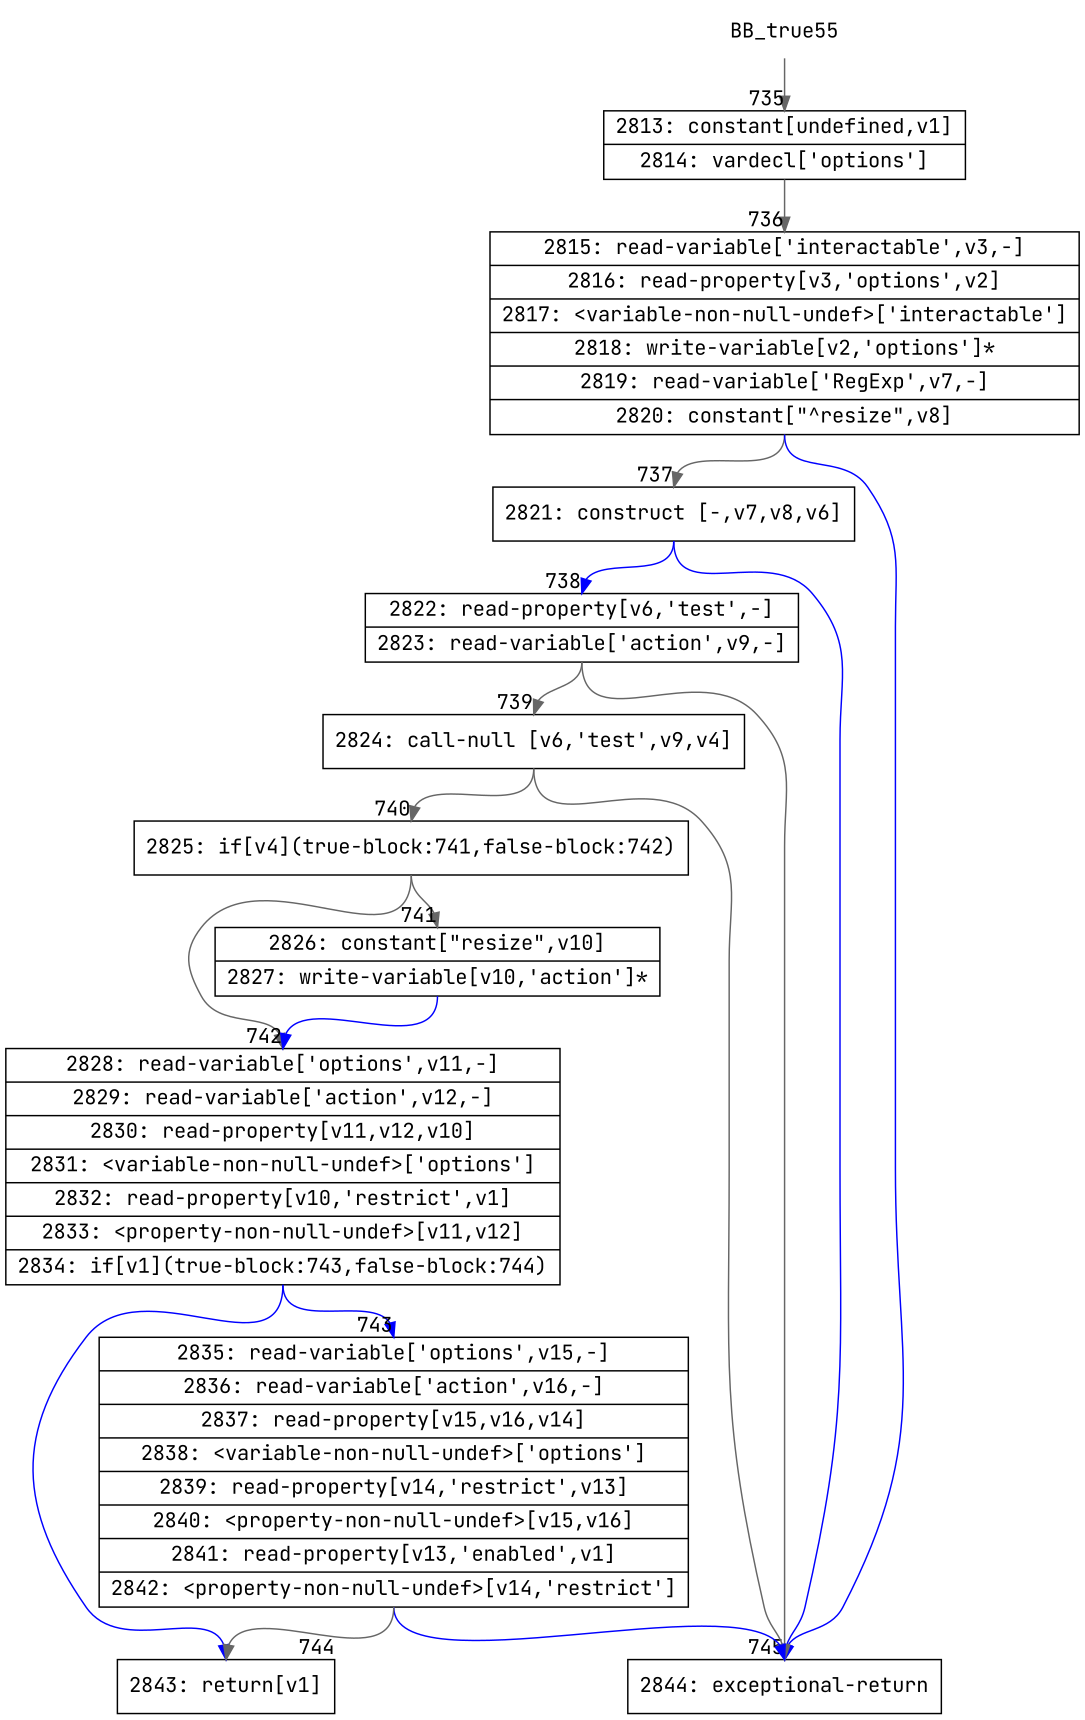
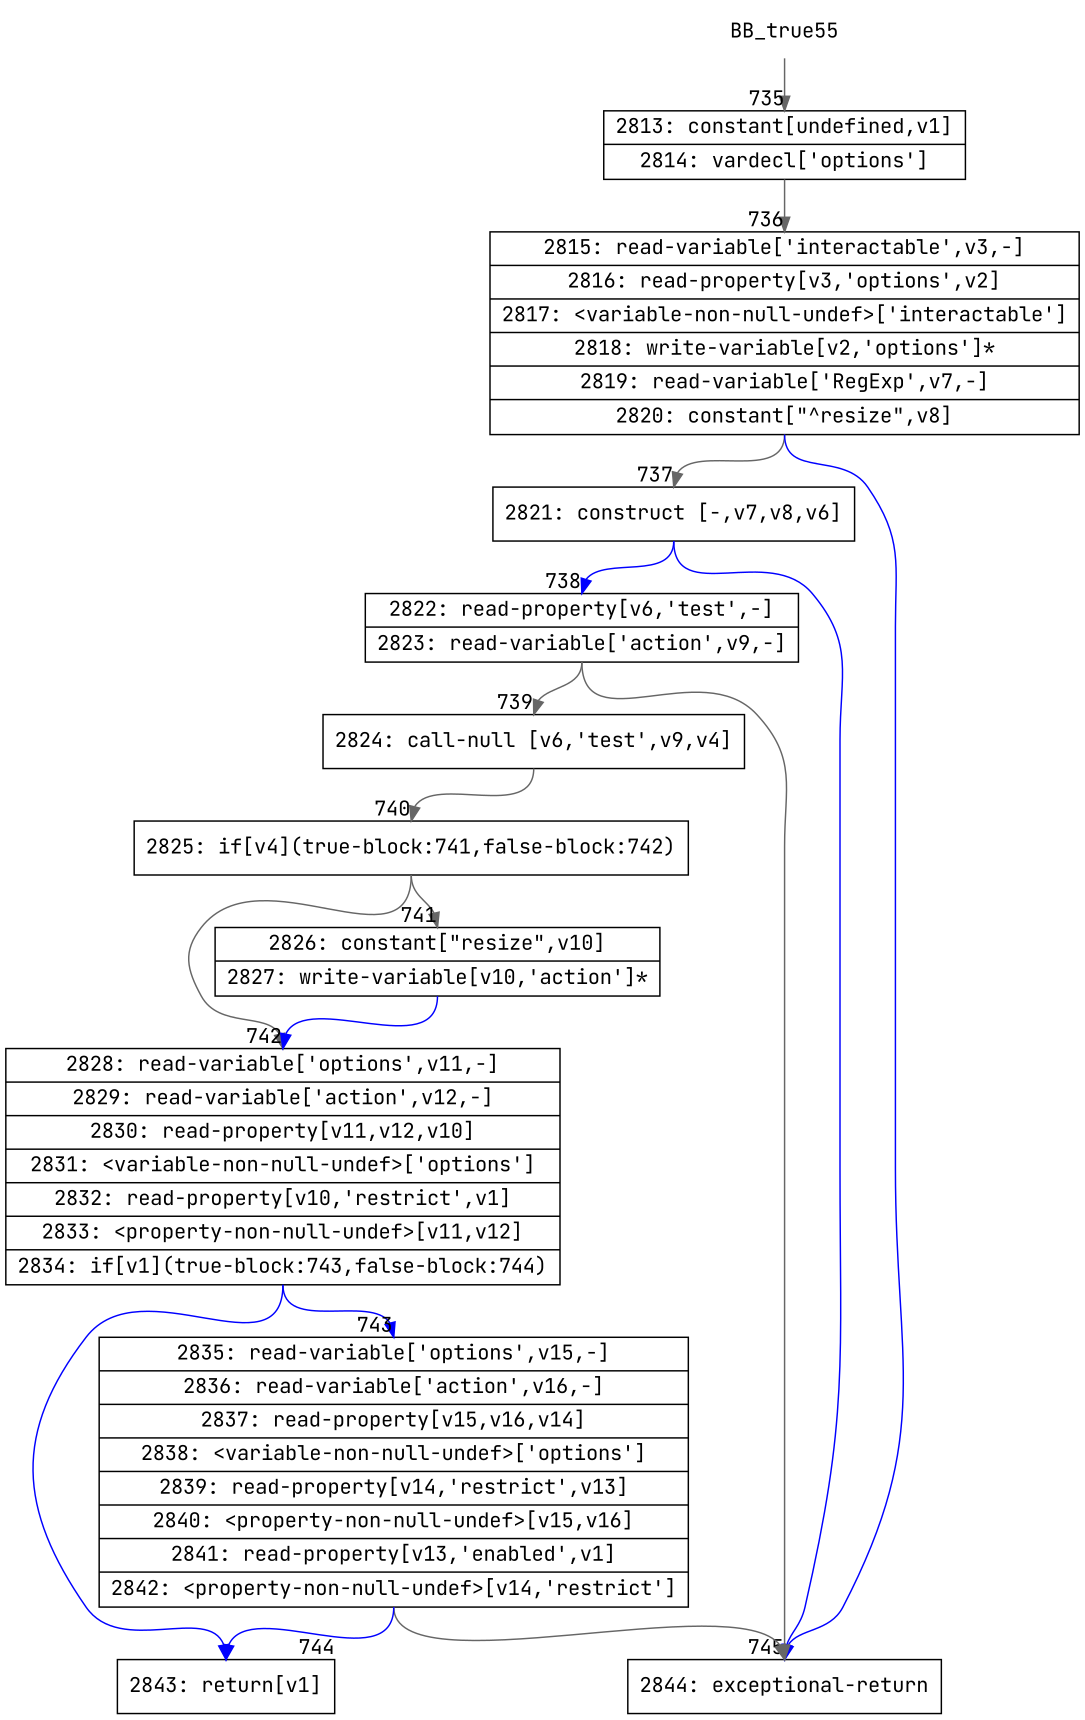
(729, 1135) -> none
(317, 1634) -> (317, 1634)
(582, 1634) -> (582, 1634)
